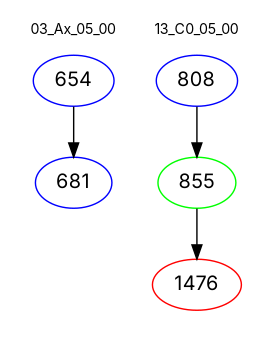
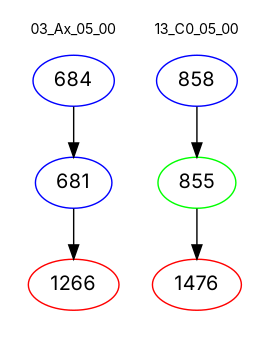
(74, 81) -> (74, 81)
(197, 81) -> (197, 81)
none -> (74, 285)
